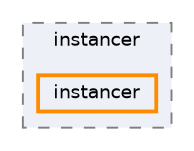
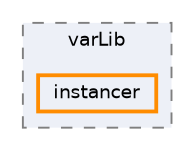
(97, 41) -> (97, 41)
